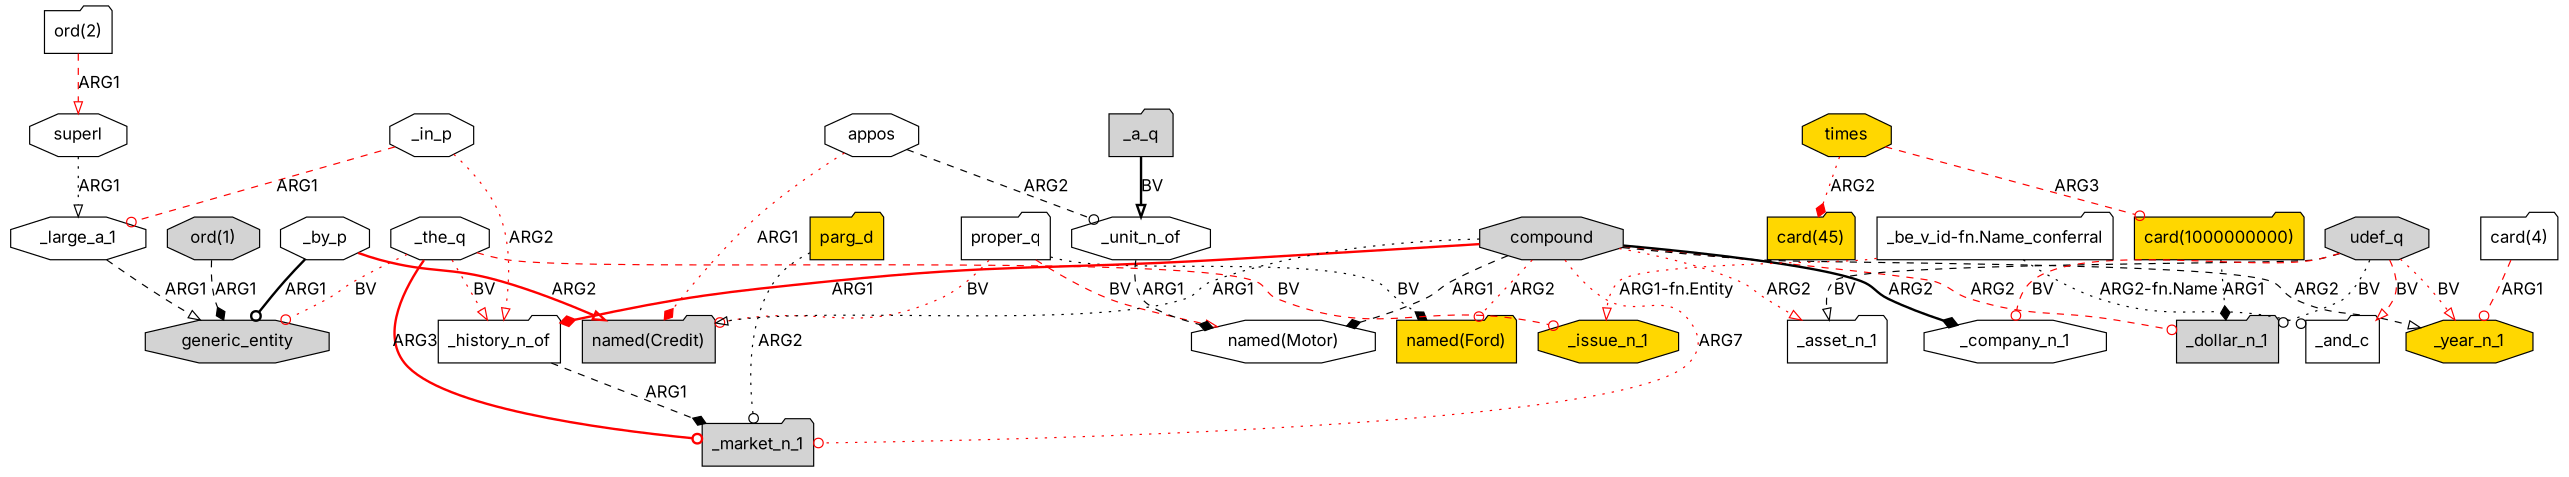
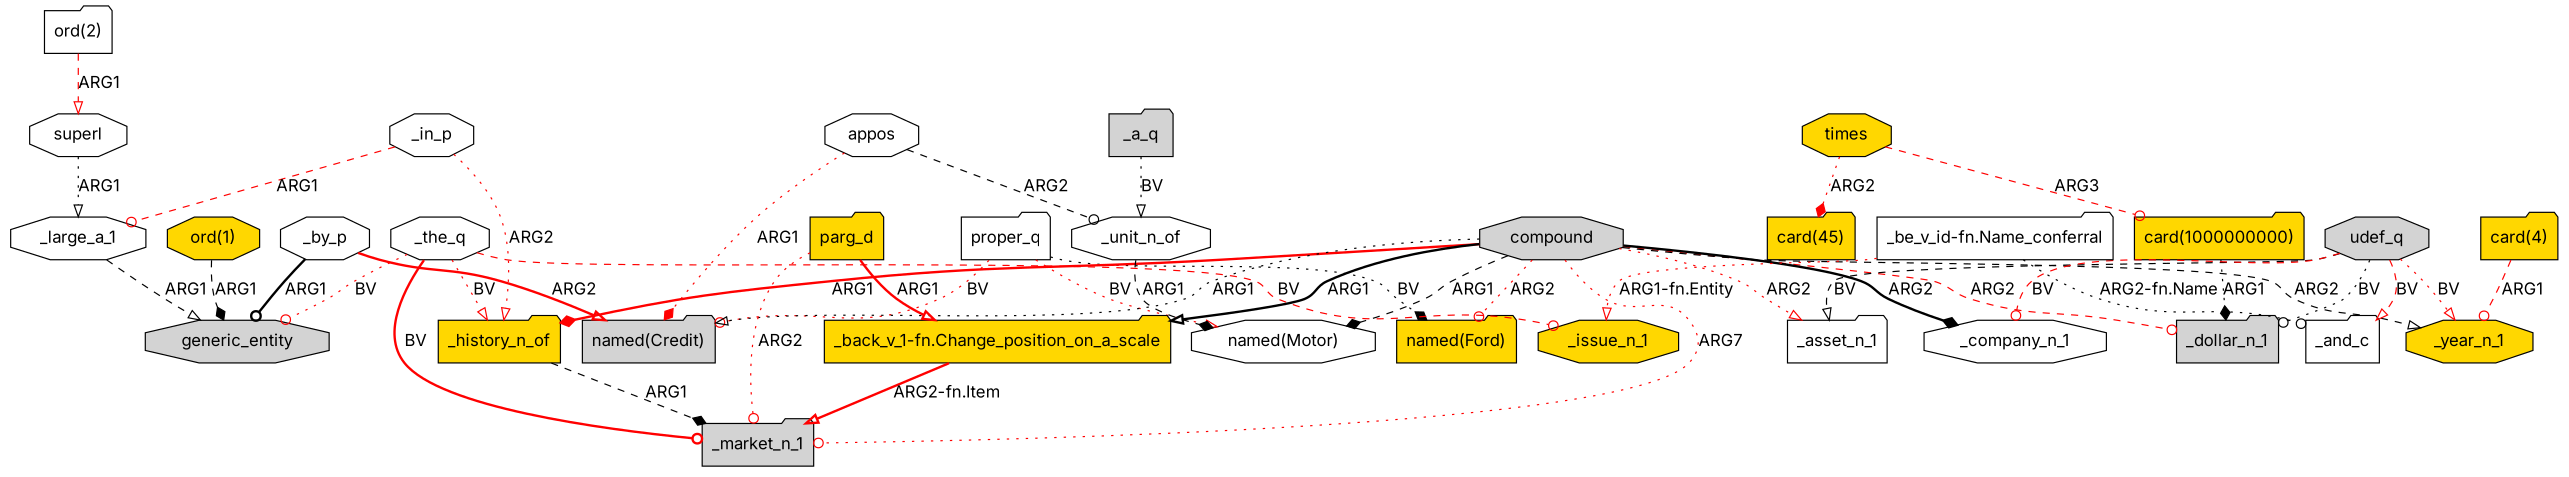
(1141, 181) -> (1141, 181)
(214, 238) -> (214, 238)
(2519, 238) -> (2519, 238)
(1117, 302) -> (1117, 302)
(756, 327) -> (756, 327)
(416, 342) -> (416, 342)
(499, 342) -> (499, 342)
none -> (998, 342)
